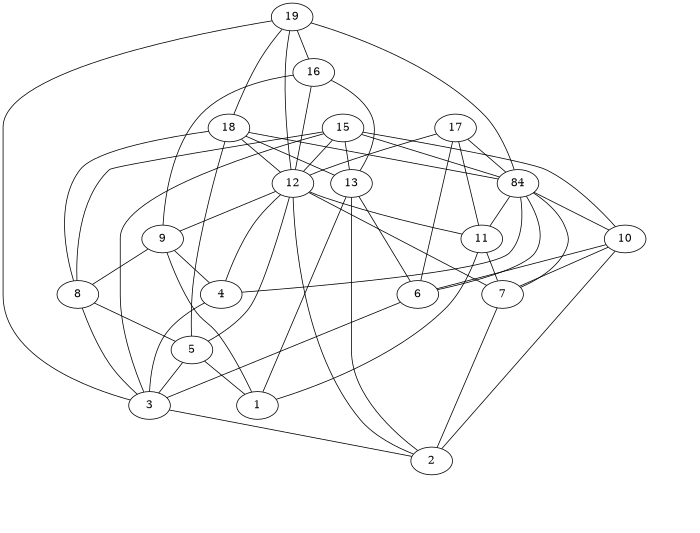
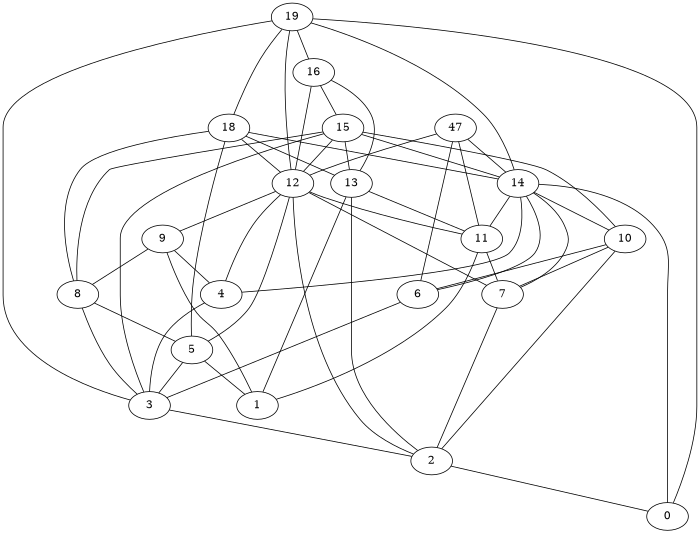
(196, 121) -> (328, 100)
(456, 128) -> (456, 128)
(518, 183) -> (518, 183)
(385, 239) -> (417, 211)
none -> (668, 516)
